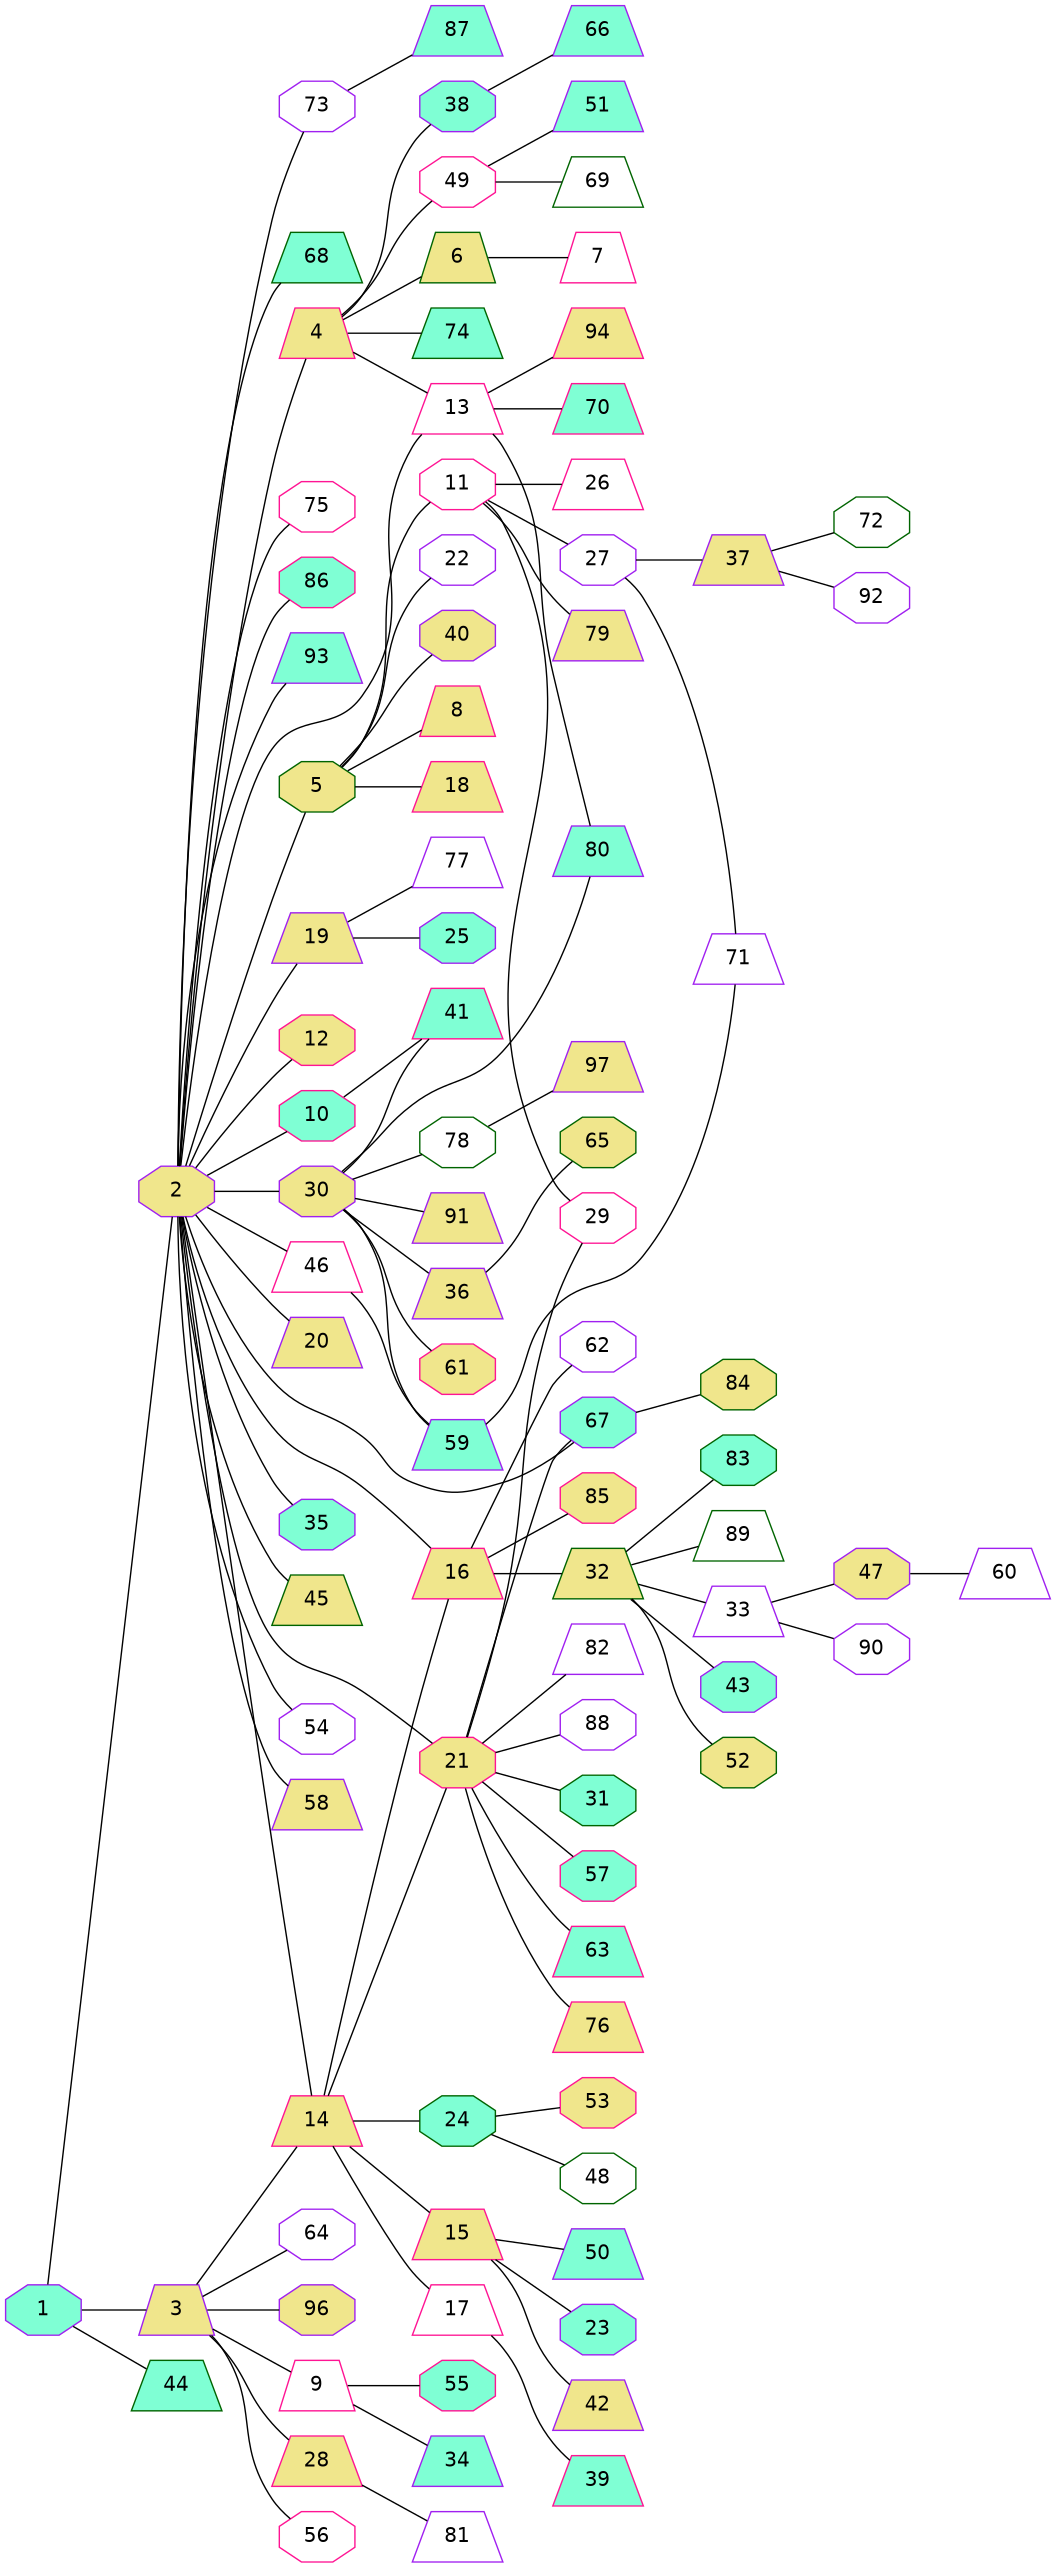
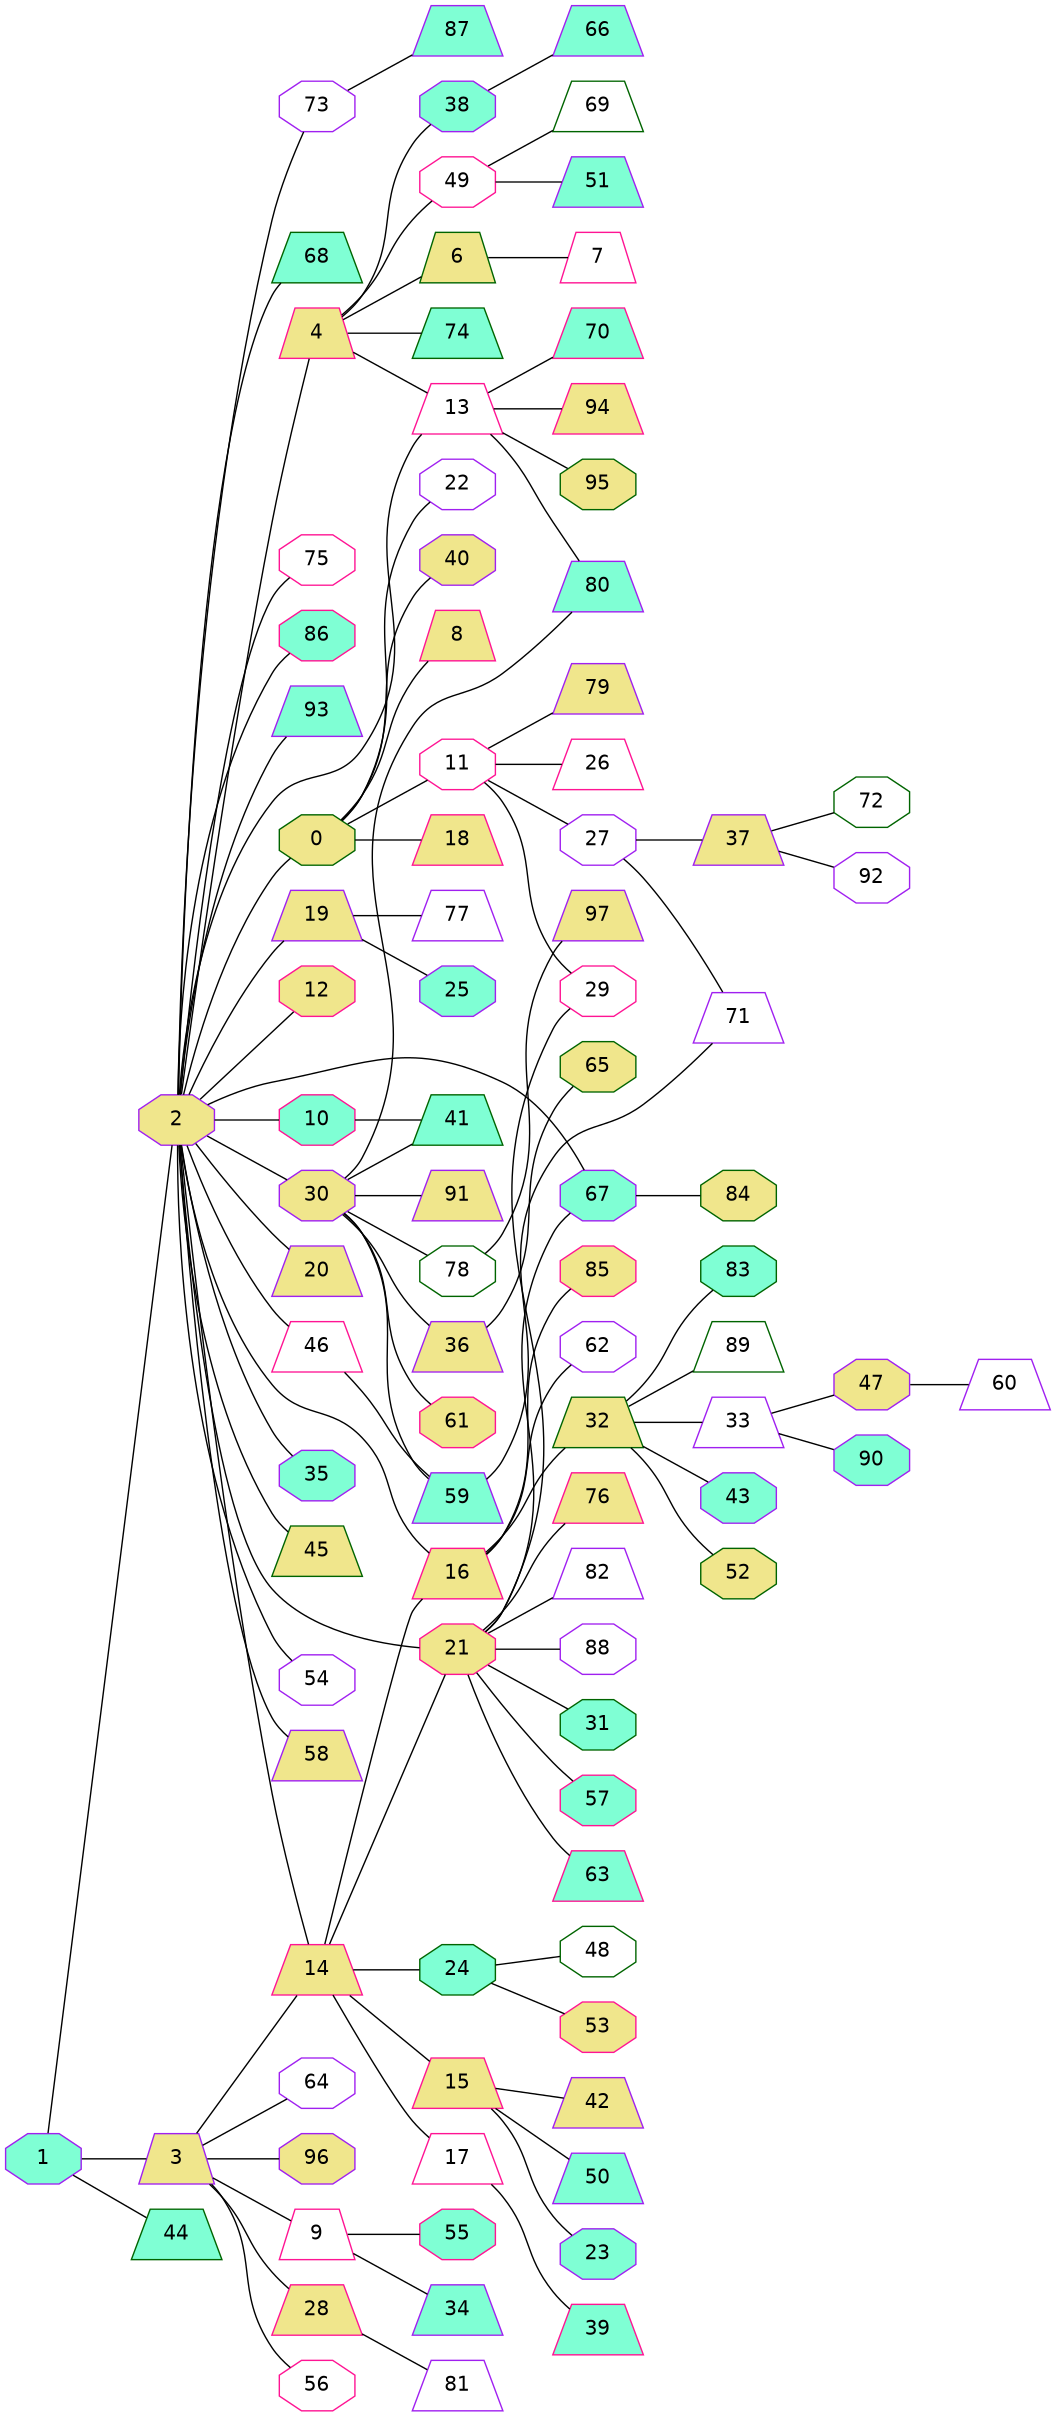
none -> (598, 484)
(317, 787) -> (317, 840)
(458, 1014) -> (458, 1120)
(872, 1649) -> (872, 1460)
